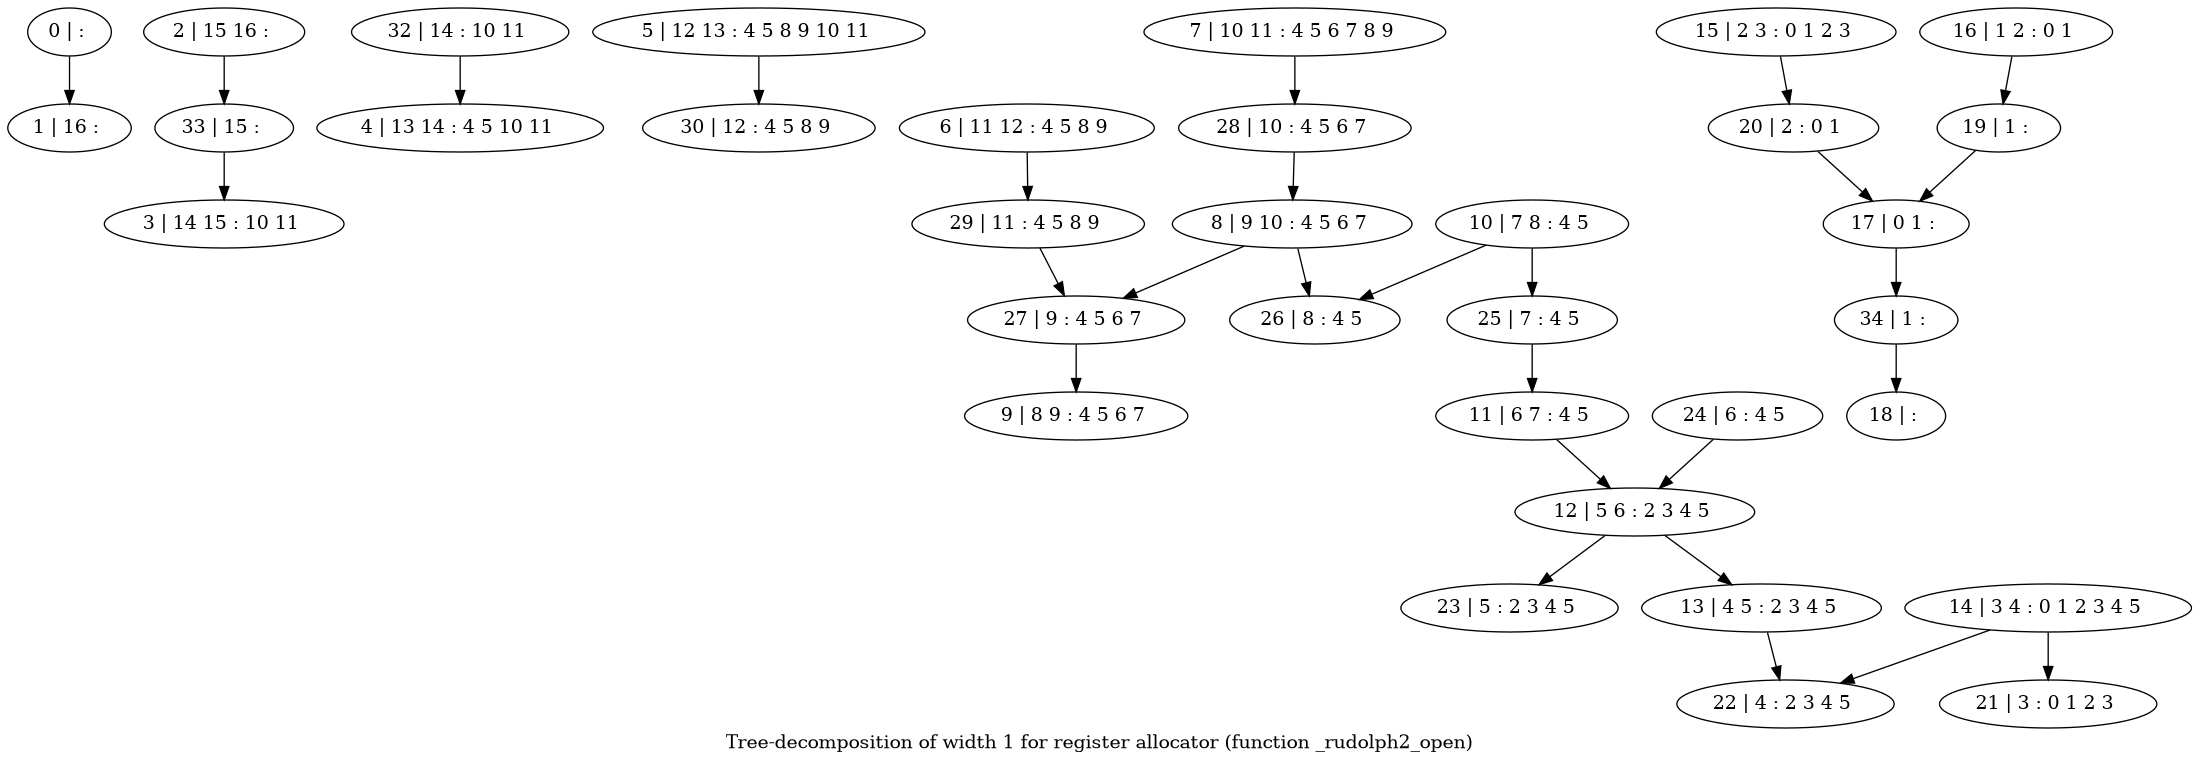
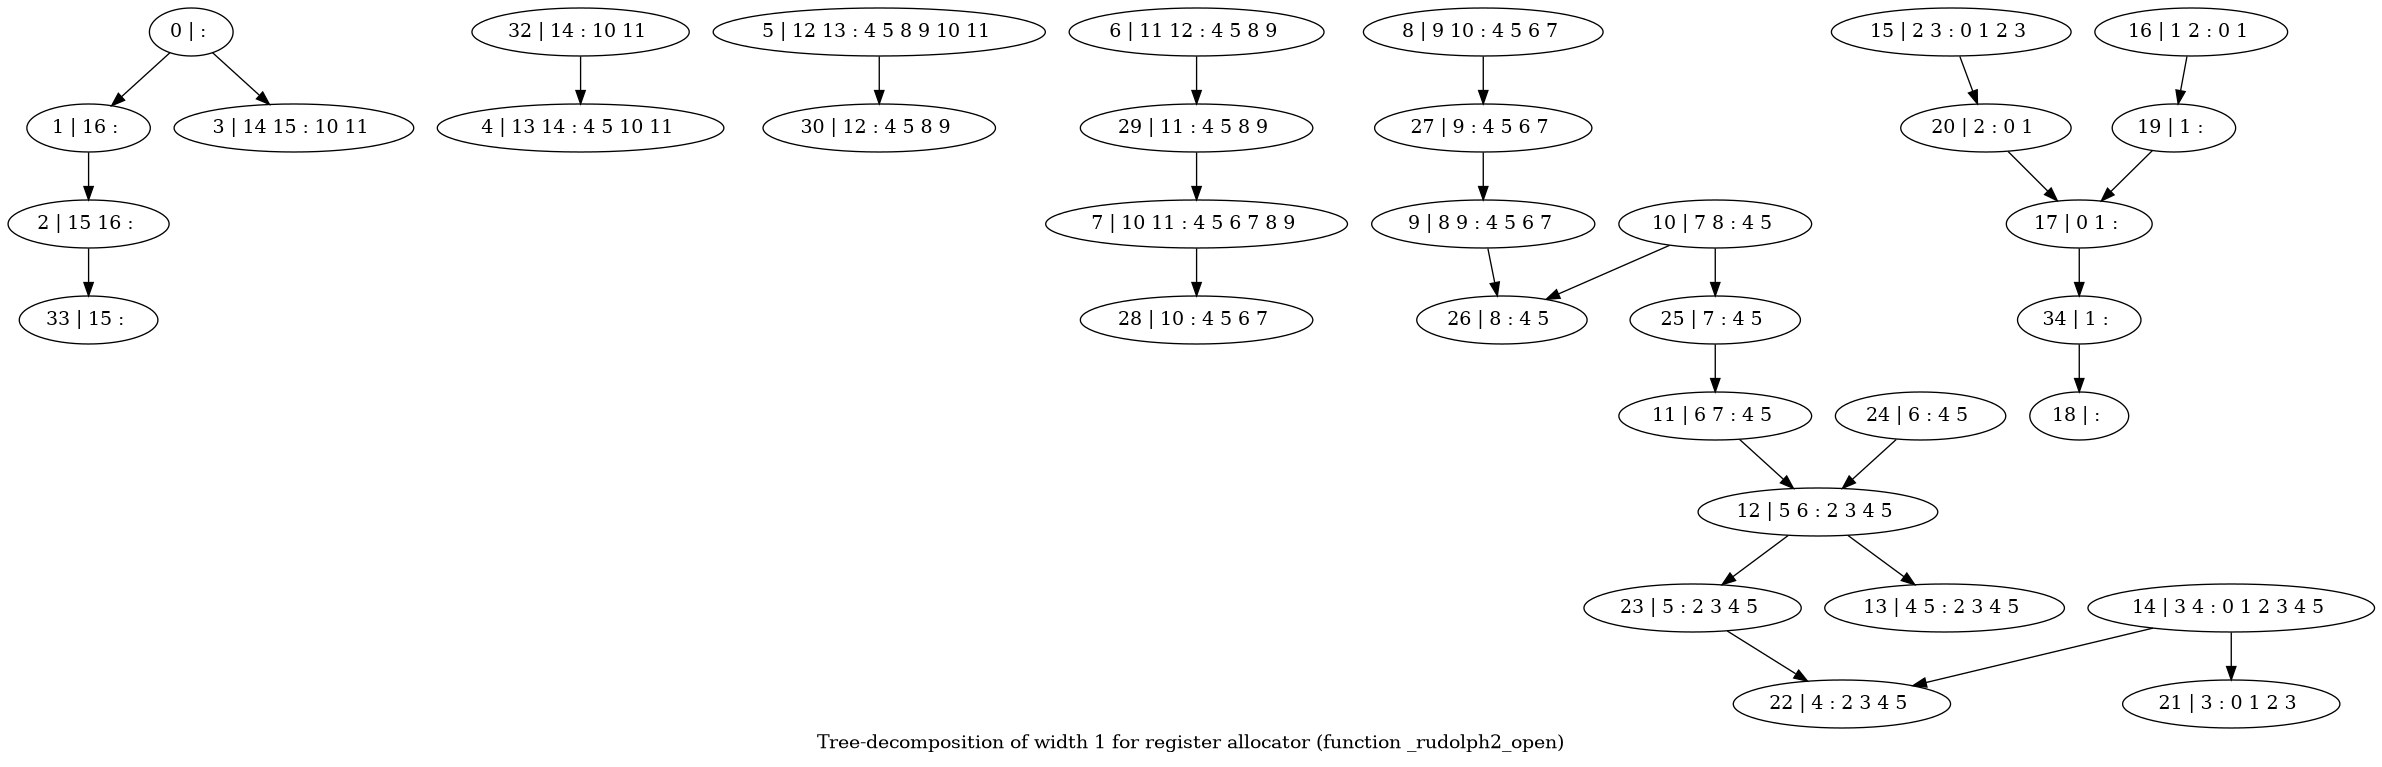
none -> (89, 169)
(224, 169) -> (236, 74)
(1294, 169) -> none
(1049, 266) -> (1197, 169)
(1302, 266) -> (1491, 265)
(1772, 650) -> (1761, 652)
